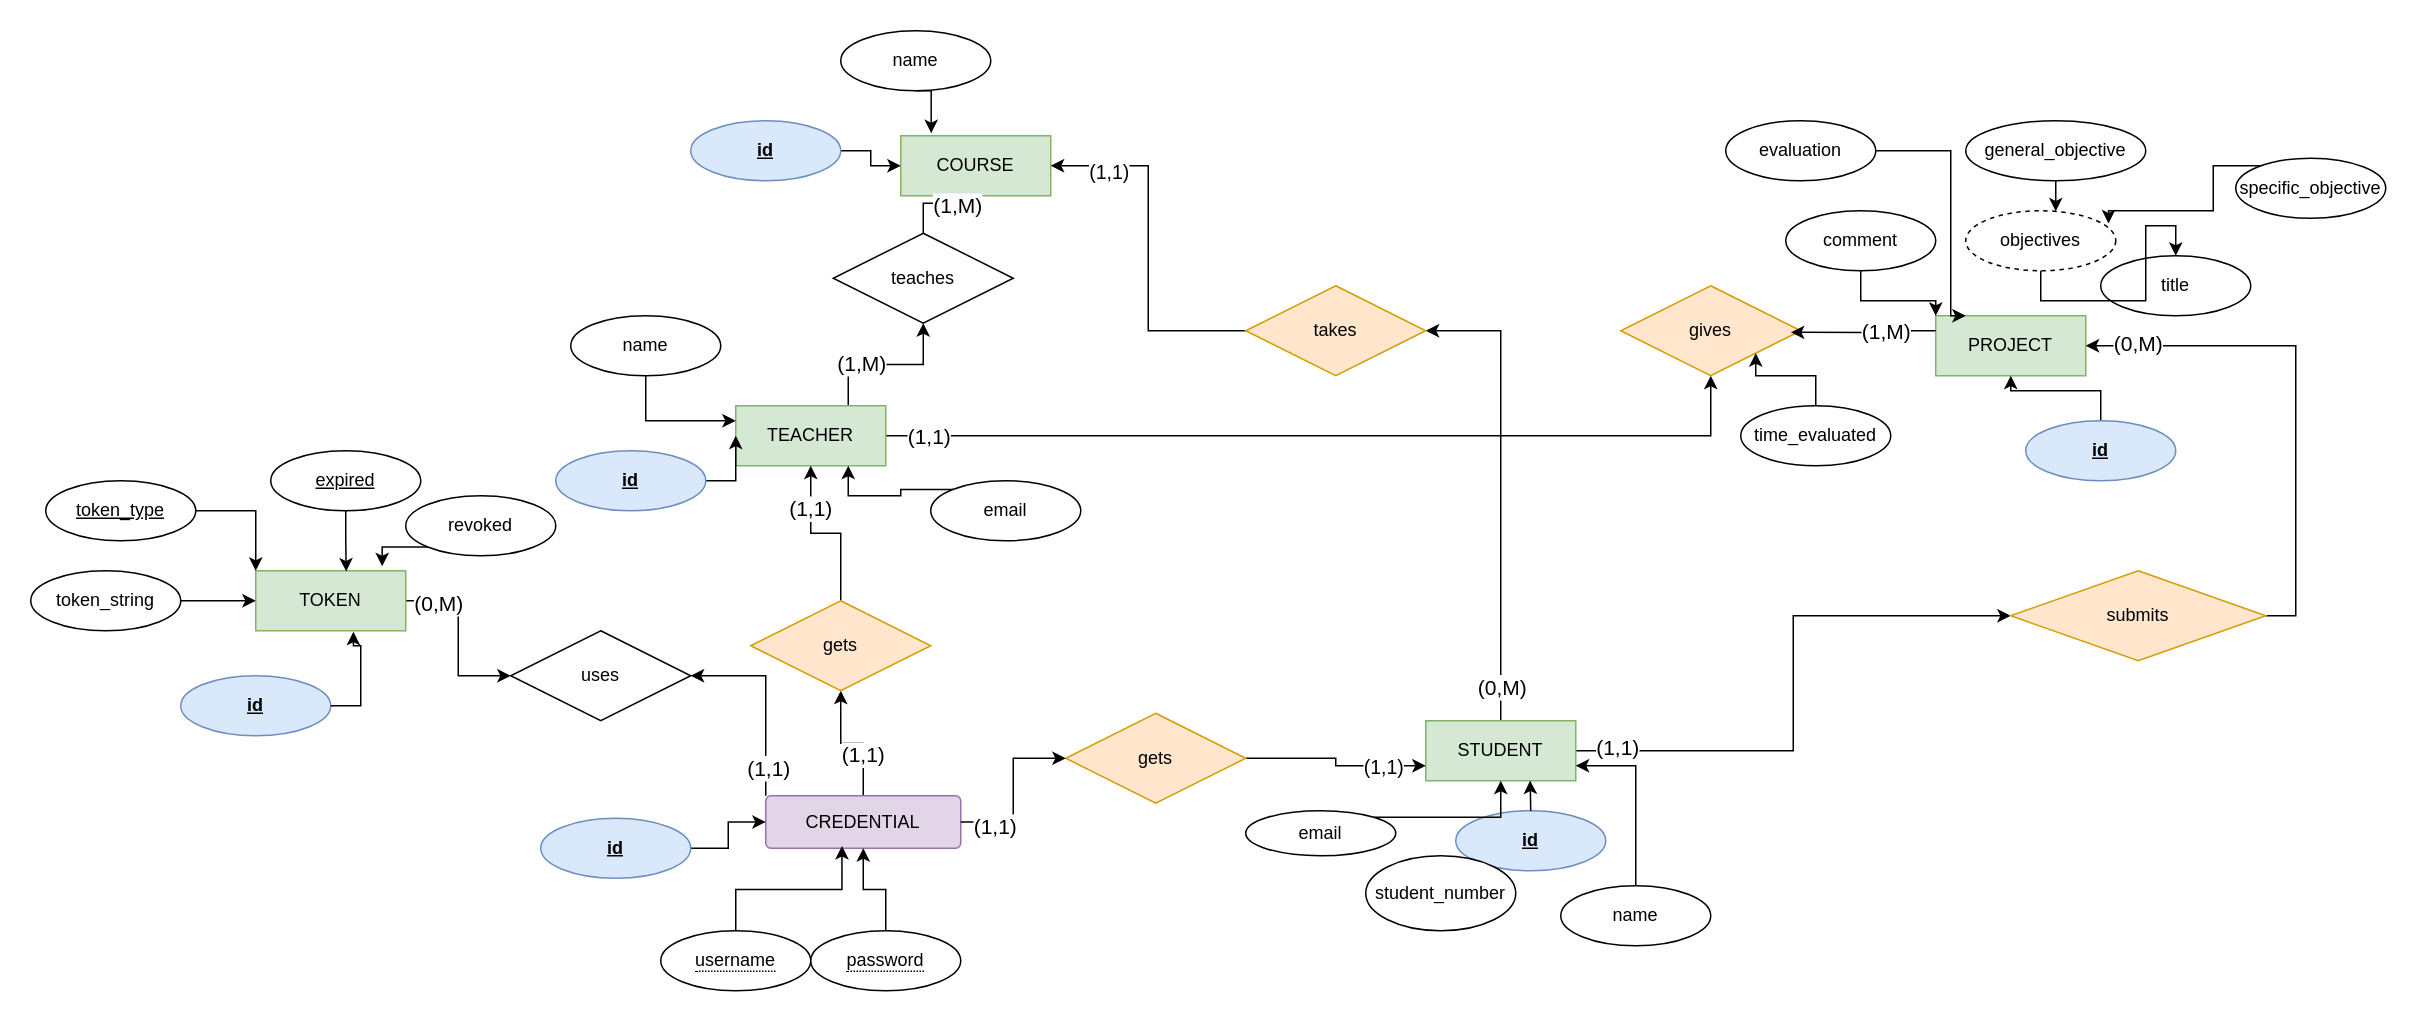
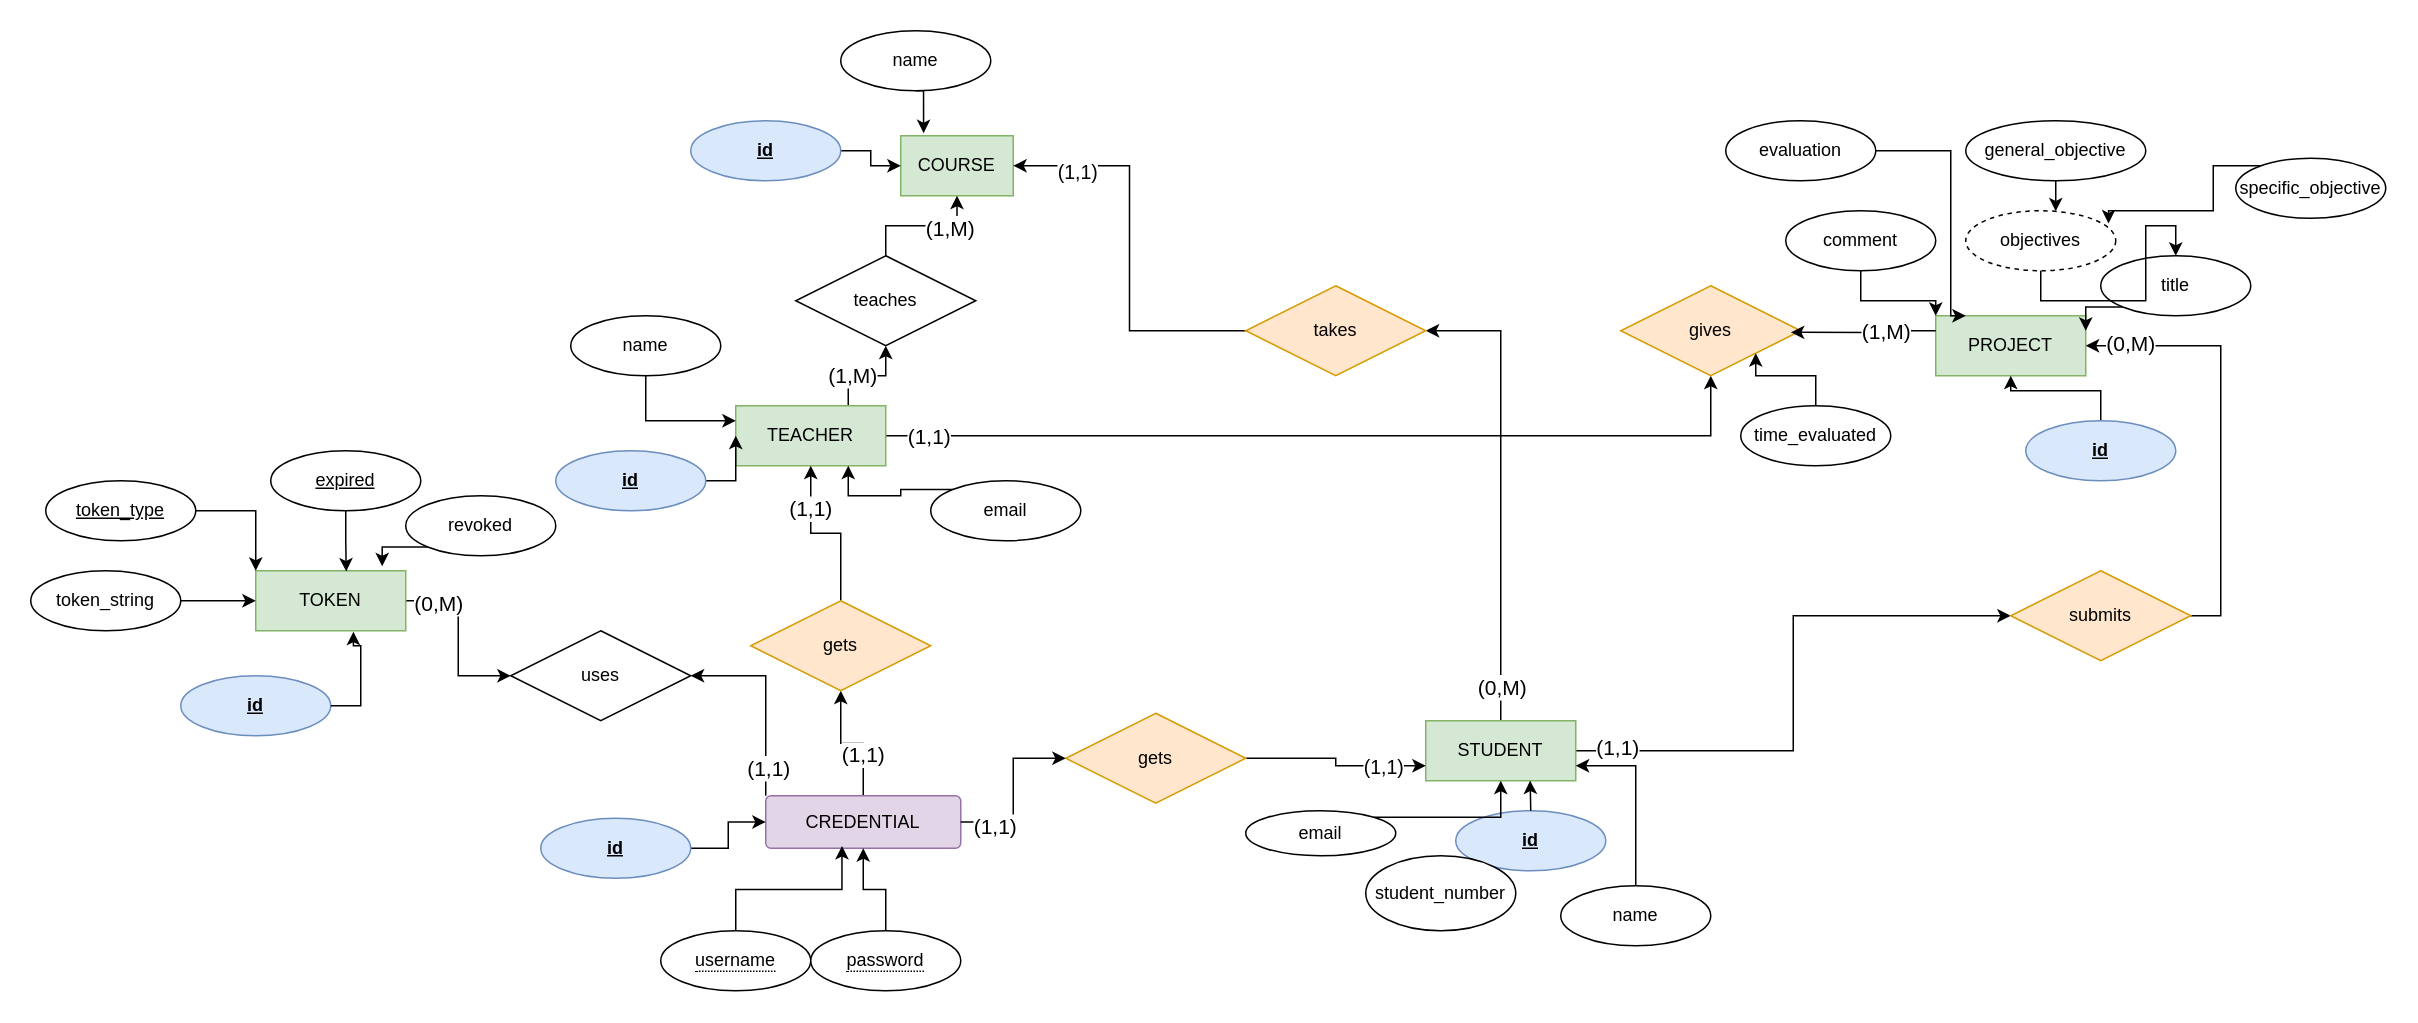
(976, 166) -> (957, 166)
(923, 278) -> (886, 301)
none -> (2097, 307)
(2138, 616) -> (2101, 616)
